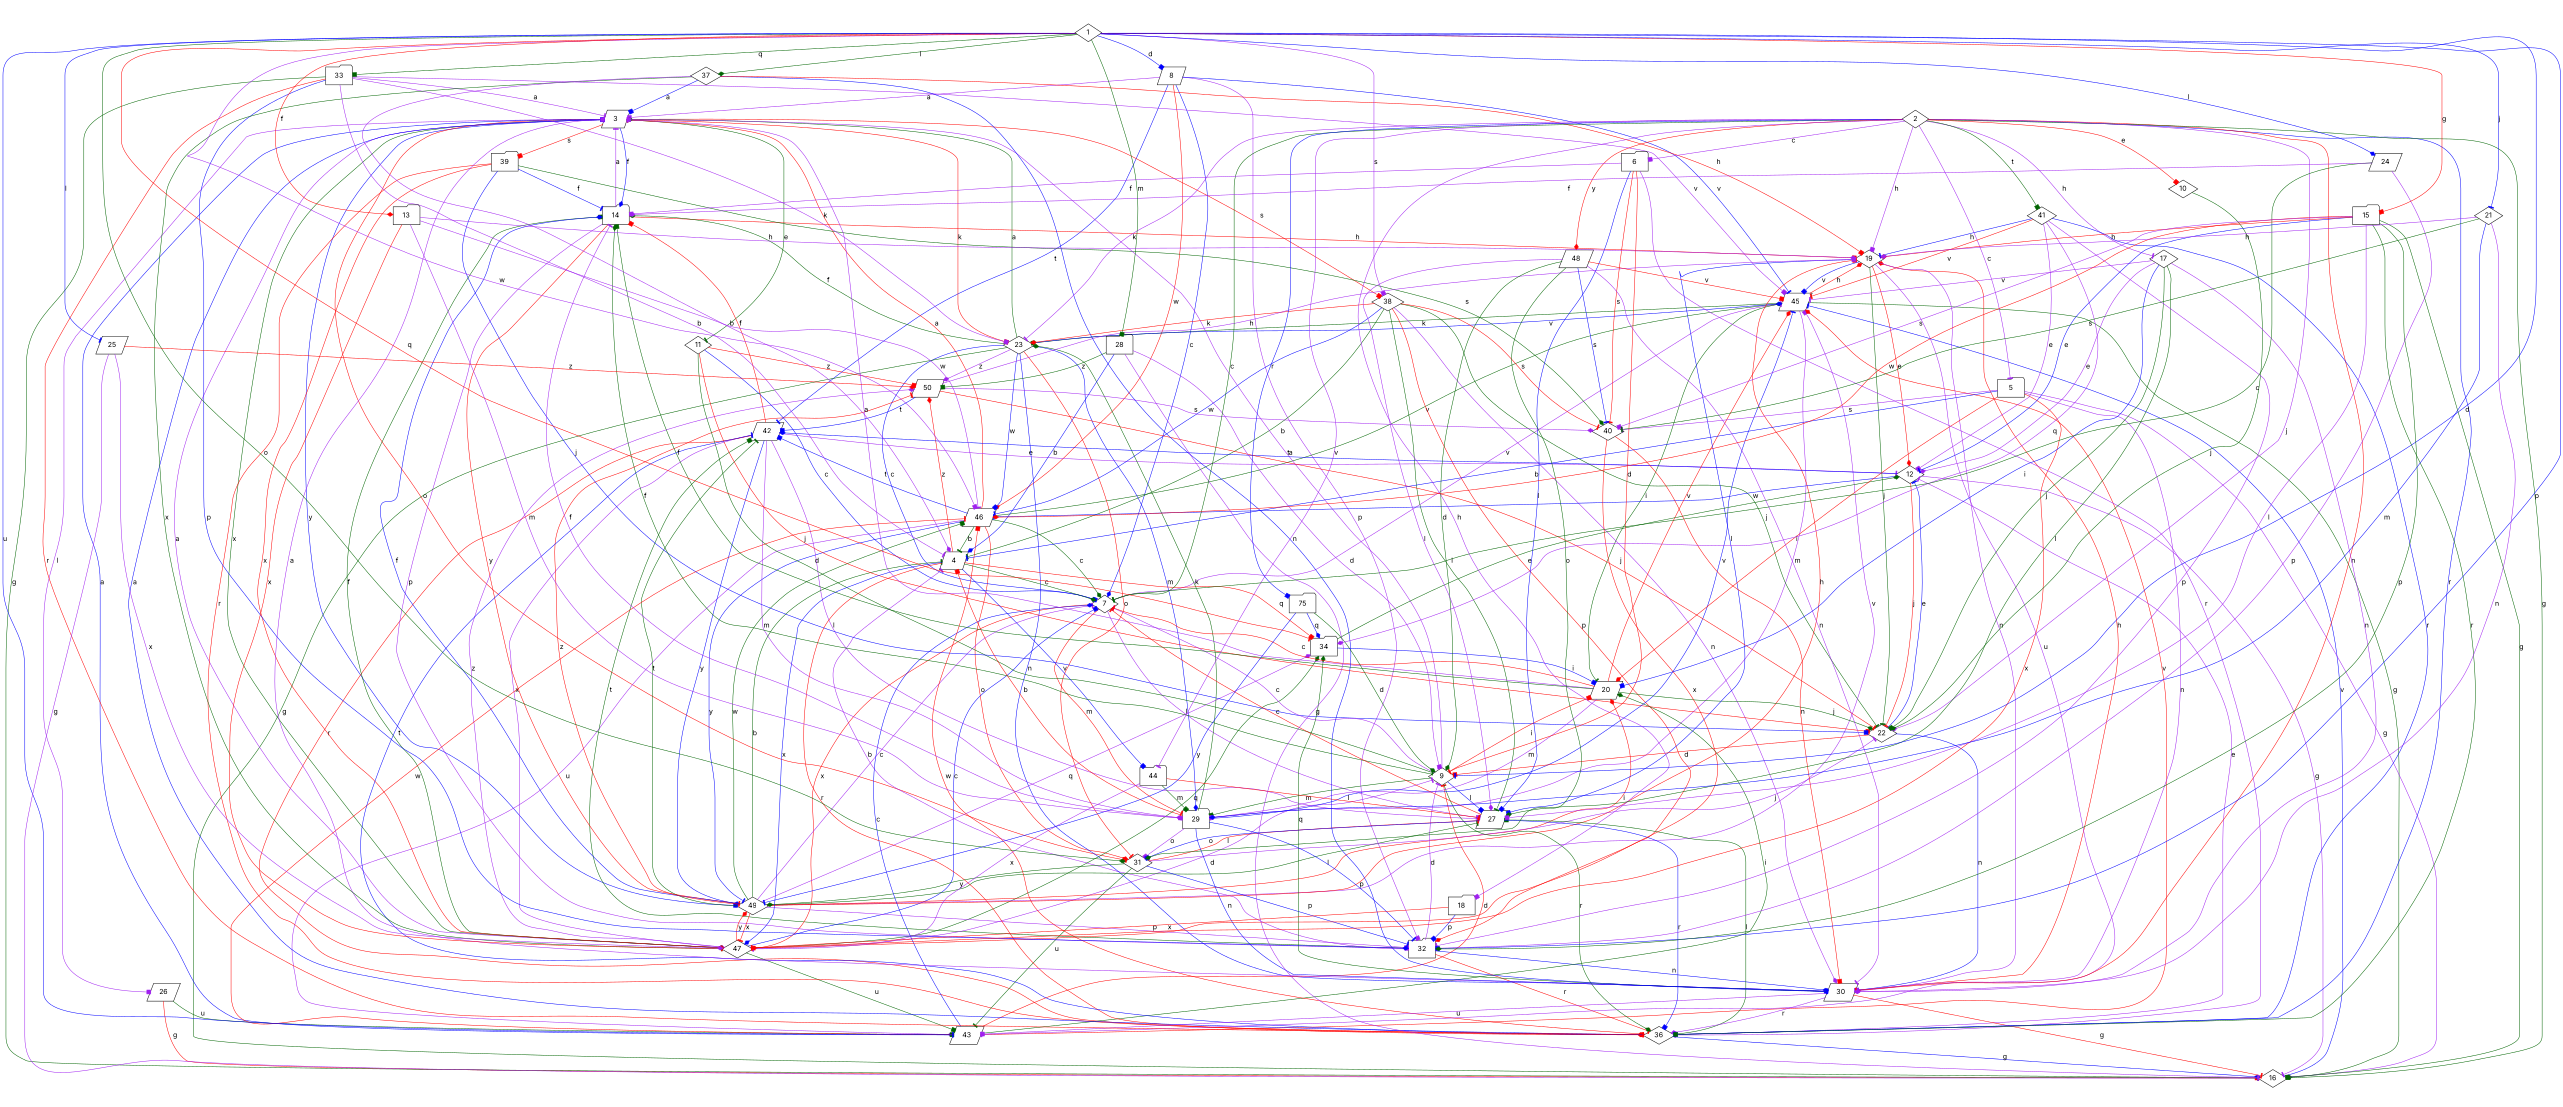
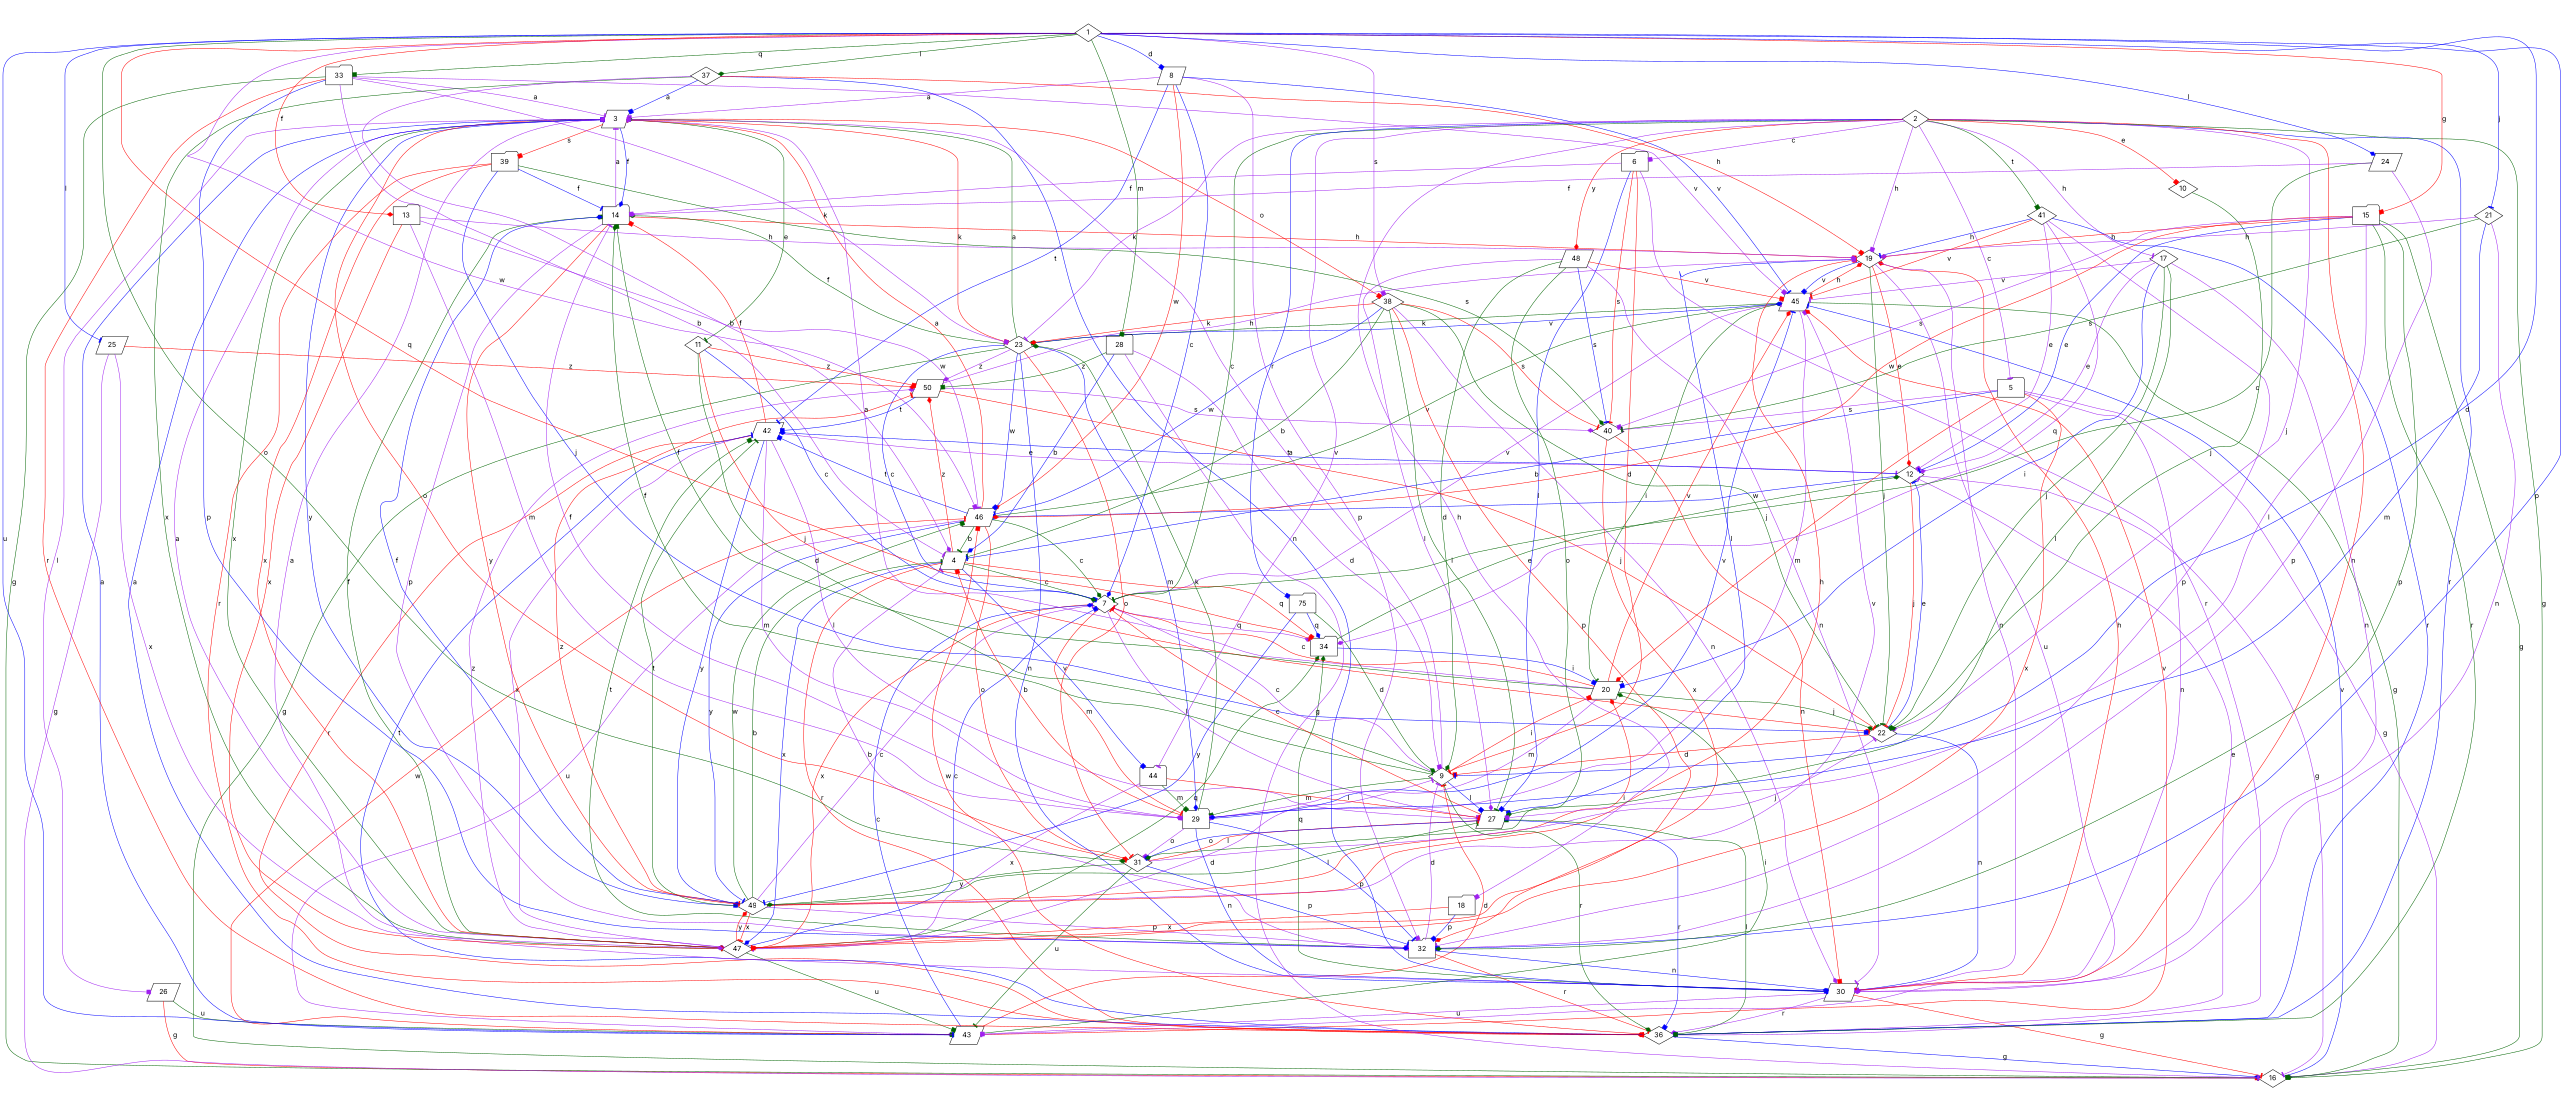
(1262, 216) -> (1262, 216)
(1021, 789) -> (1204, 625)
